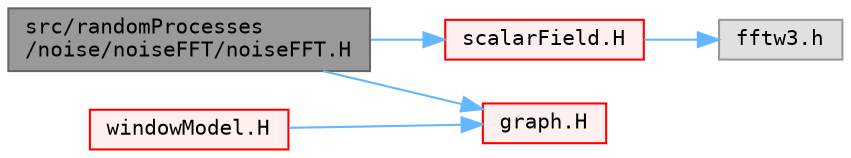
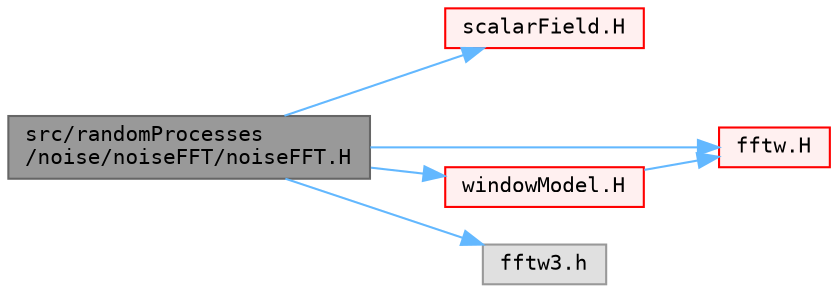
(671, 40) -> (374, 208)
(545, 123) -> (774, 147)
none -> (397, 171)
